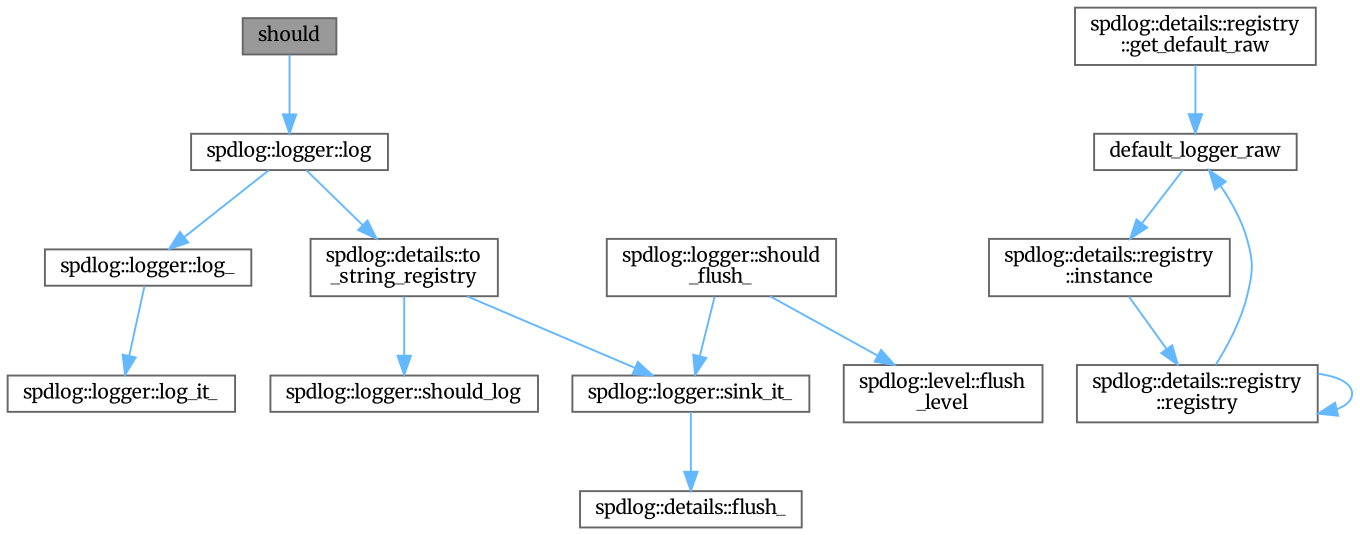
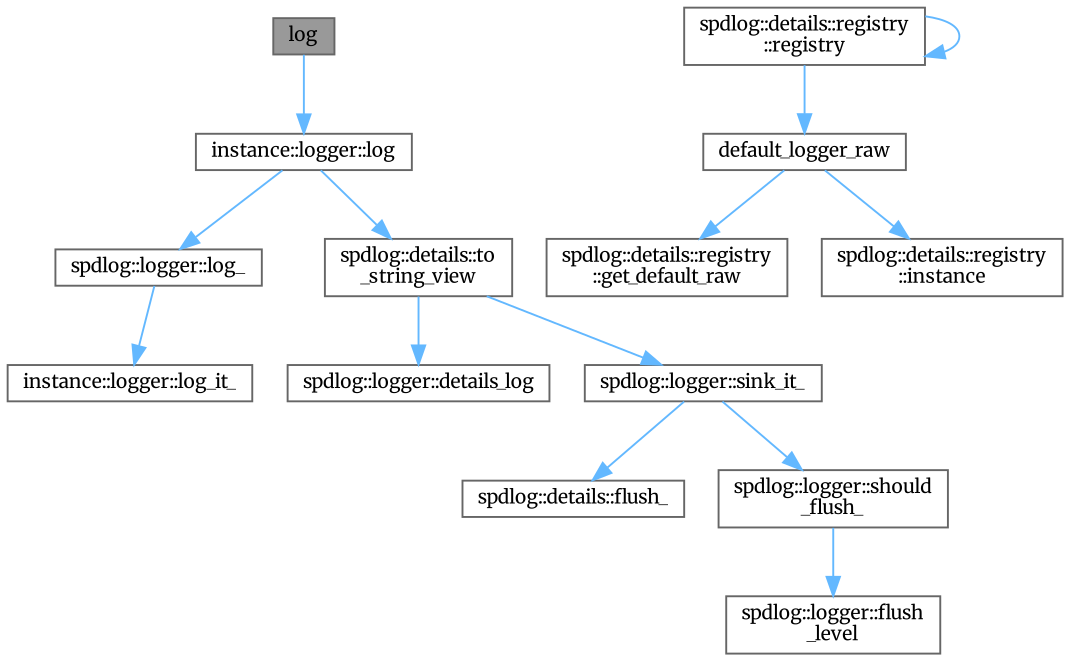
(290, 36) -> (304, 36)
(1195, 90) -> (750, 198)
(290, 152) -> (304, 152)
(404, 268) -> (419, 268)
(1148, 323) -> none
(707, 326) -> (755, 429)
(121, 394) -> (130, 383)
(404, 394) -> (419, 383)
(943, 394) -> (833, 625)
